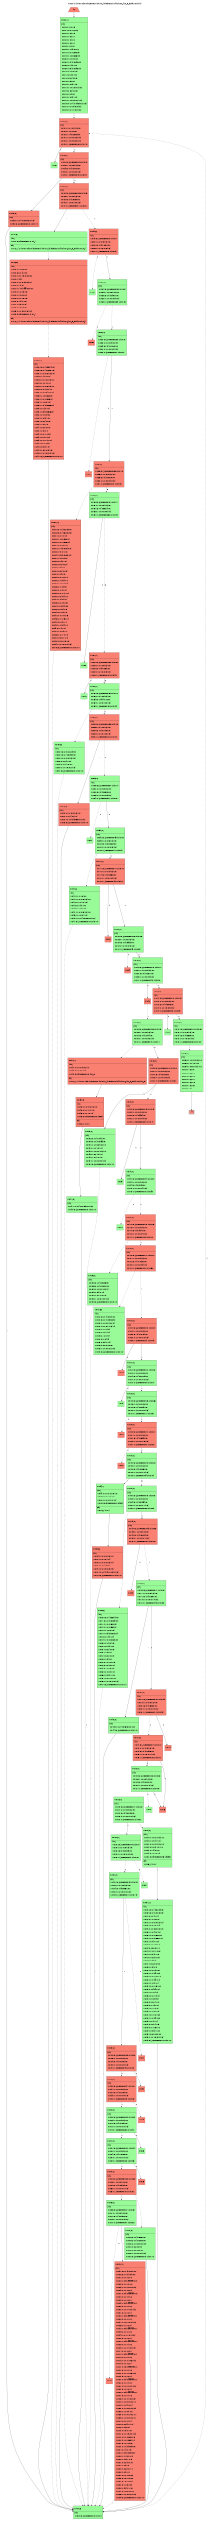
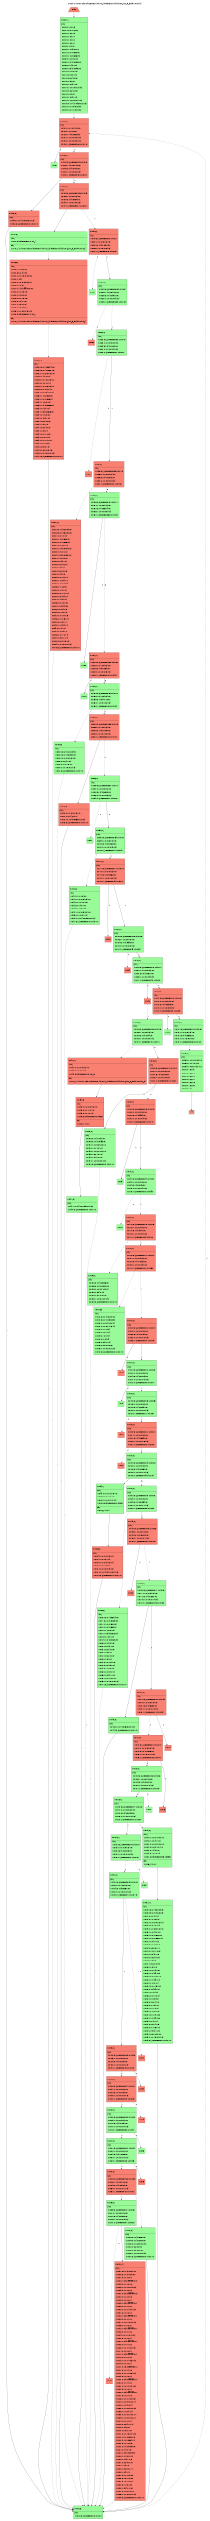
(74, 10) -> (74, 10)
(157, 1799) -> (138, 1794)
